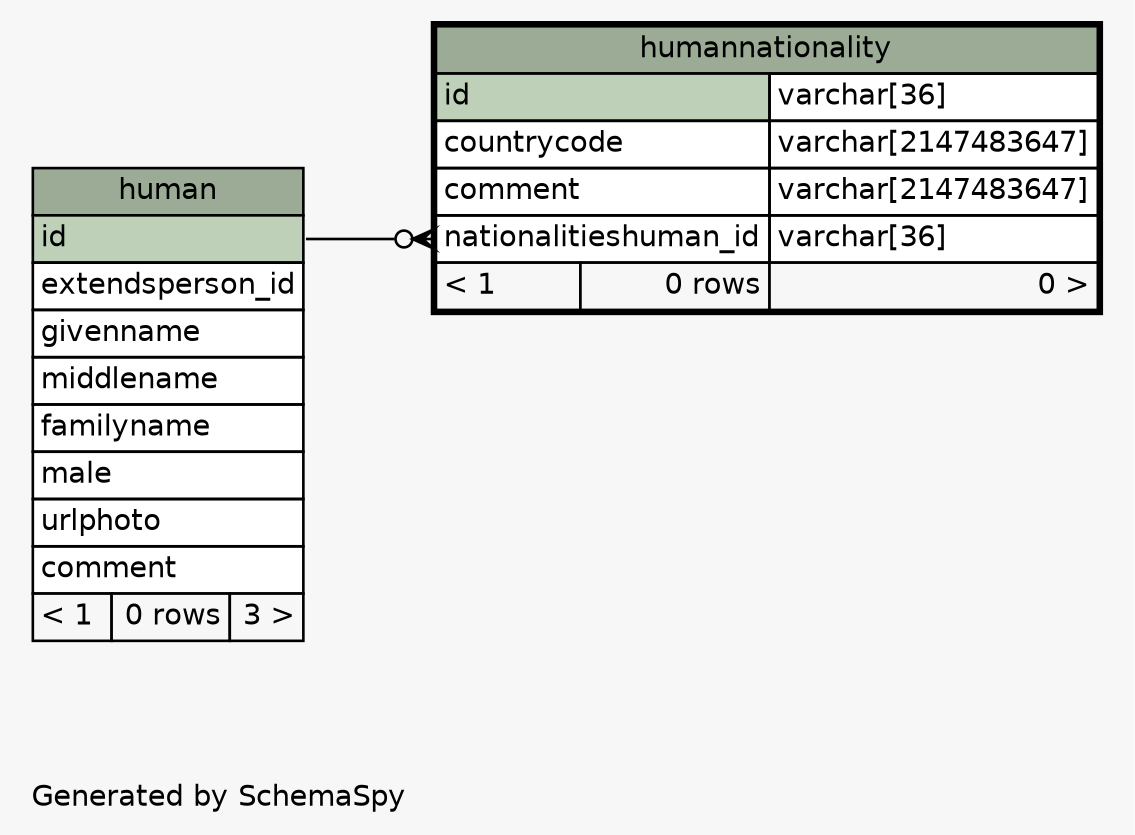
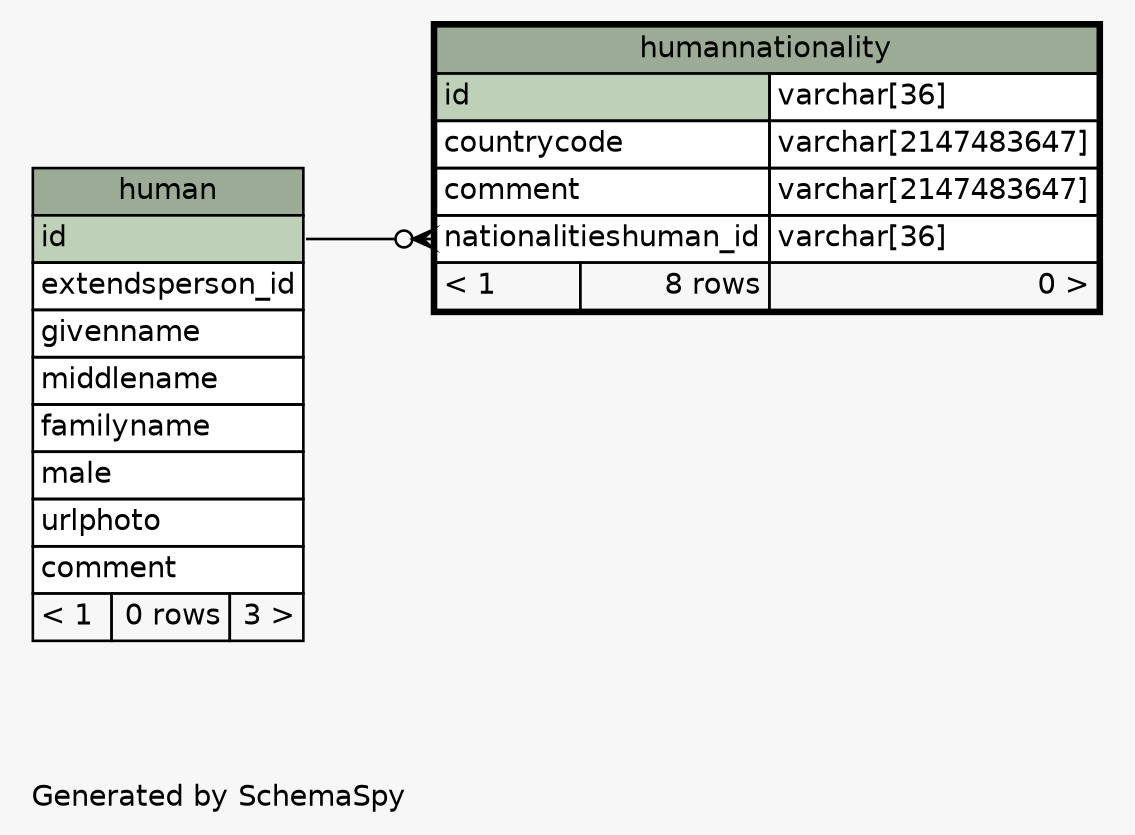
(713, 285) -> (713, 285)
